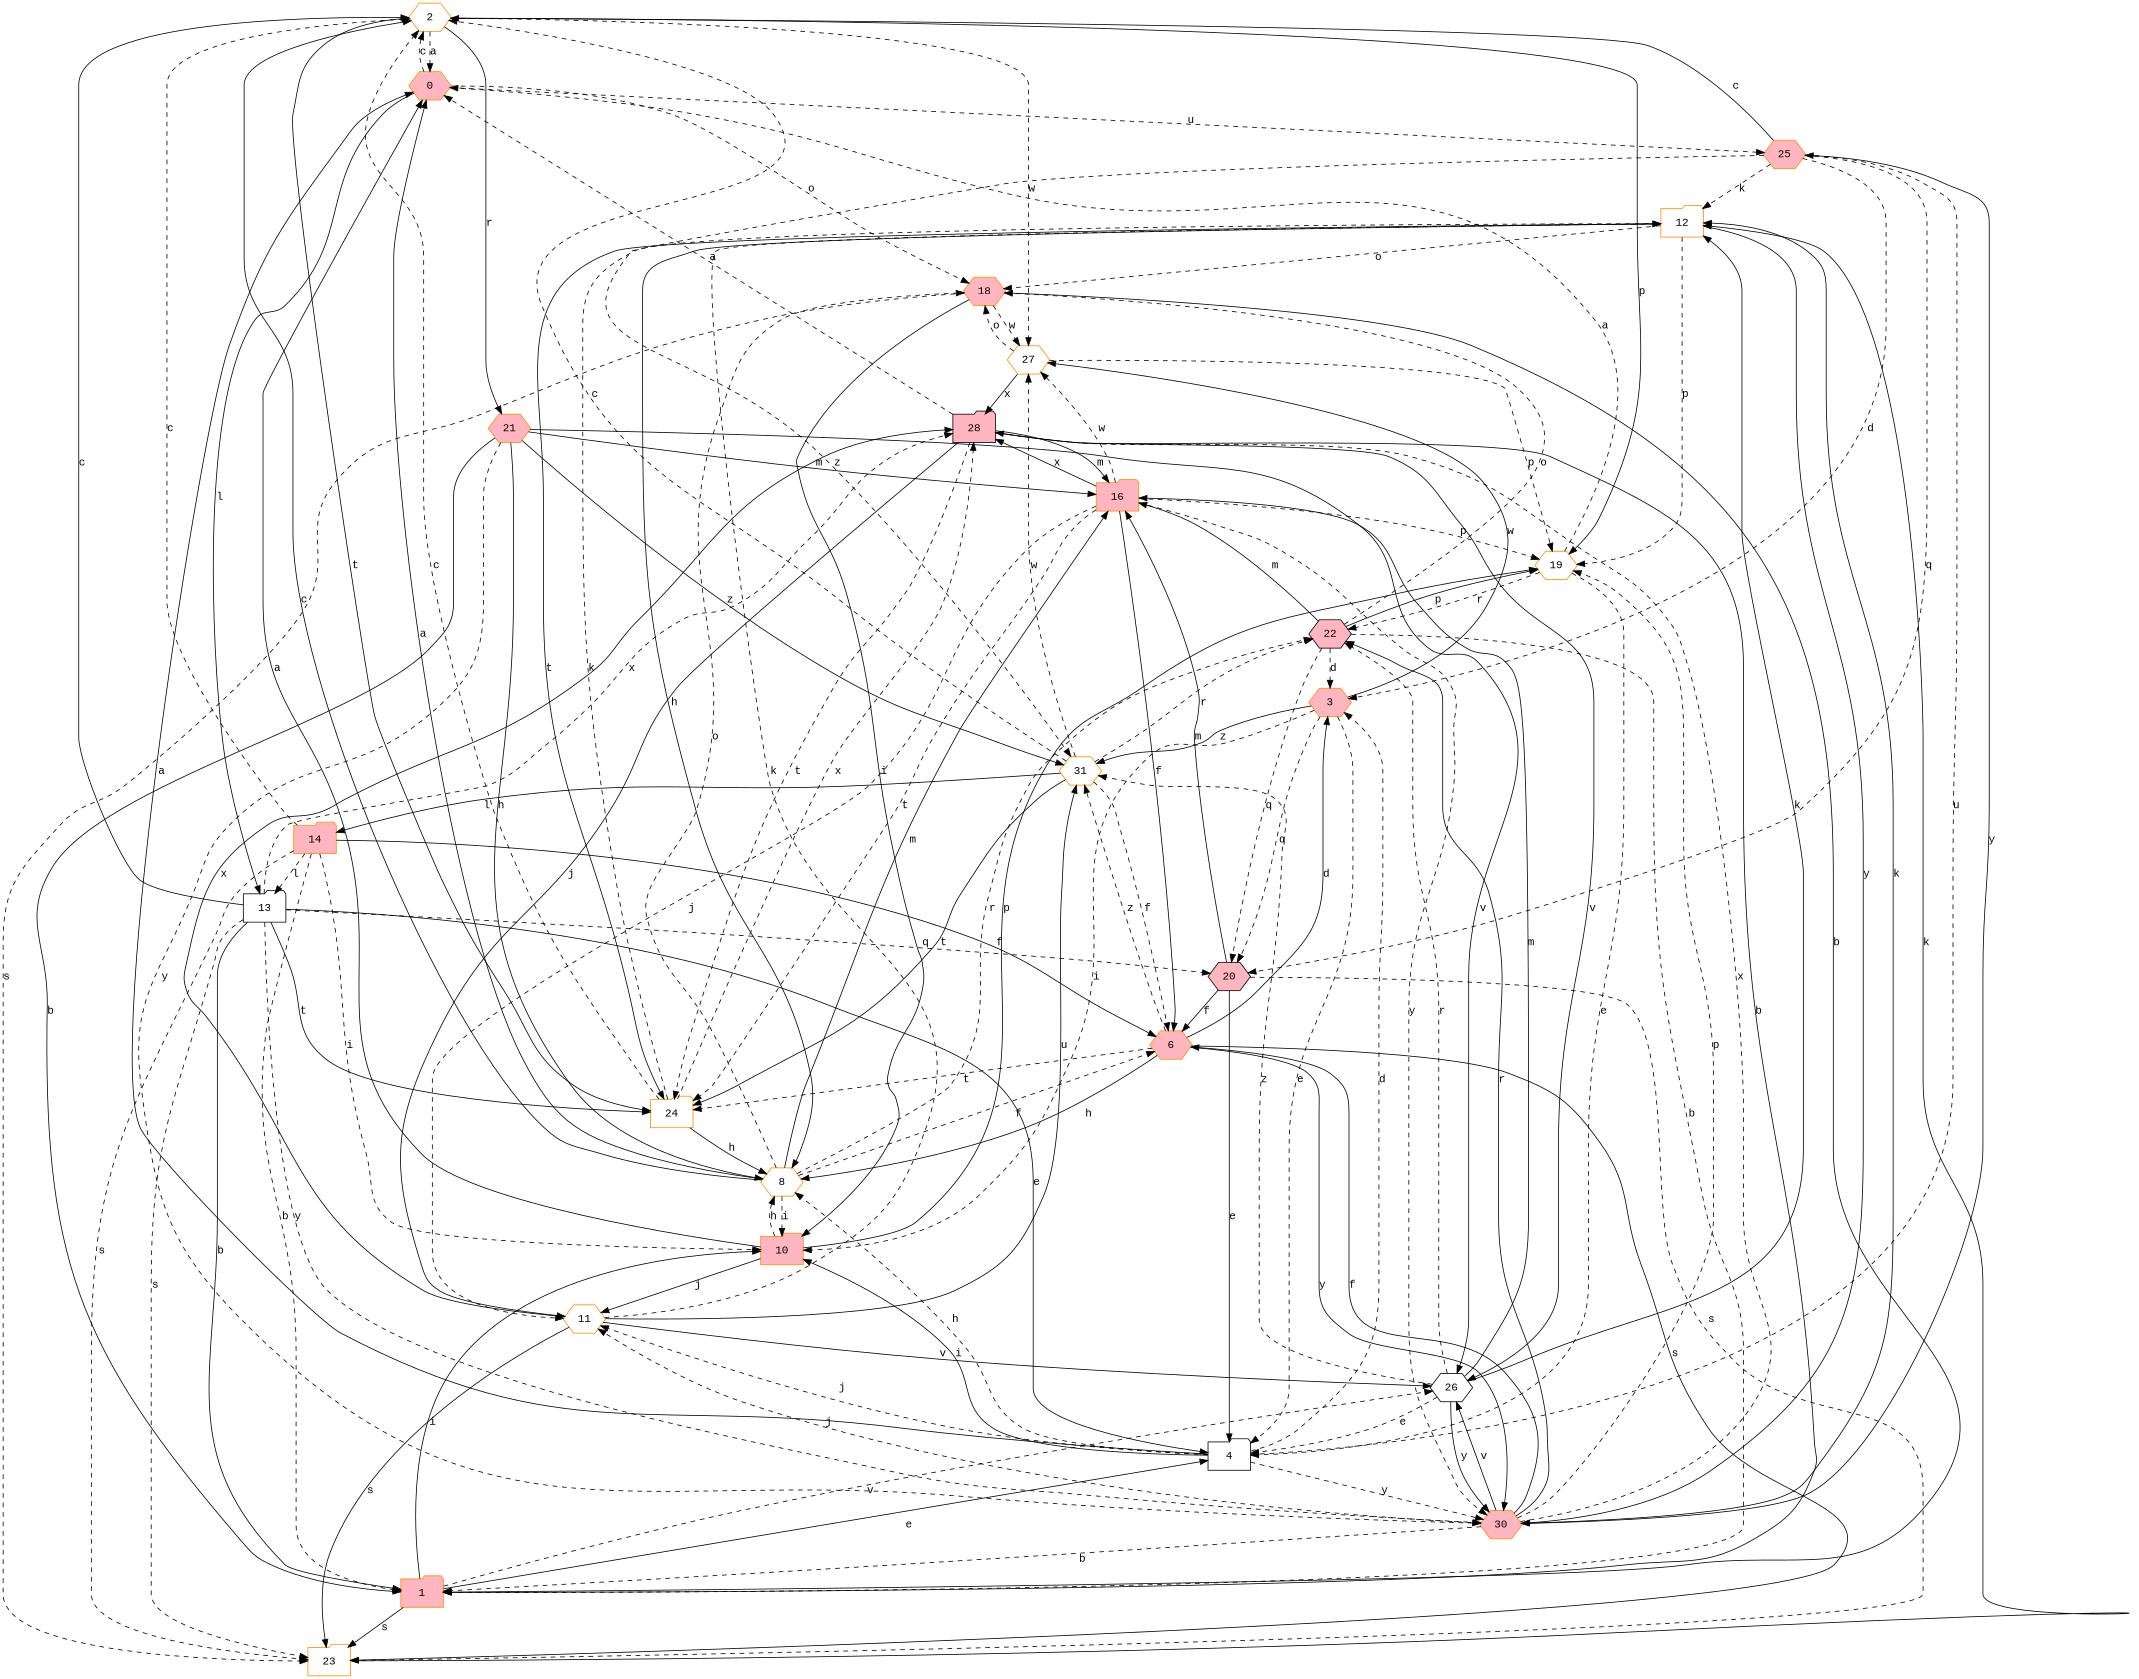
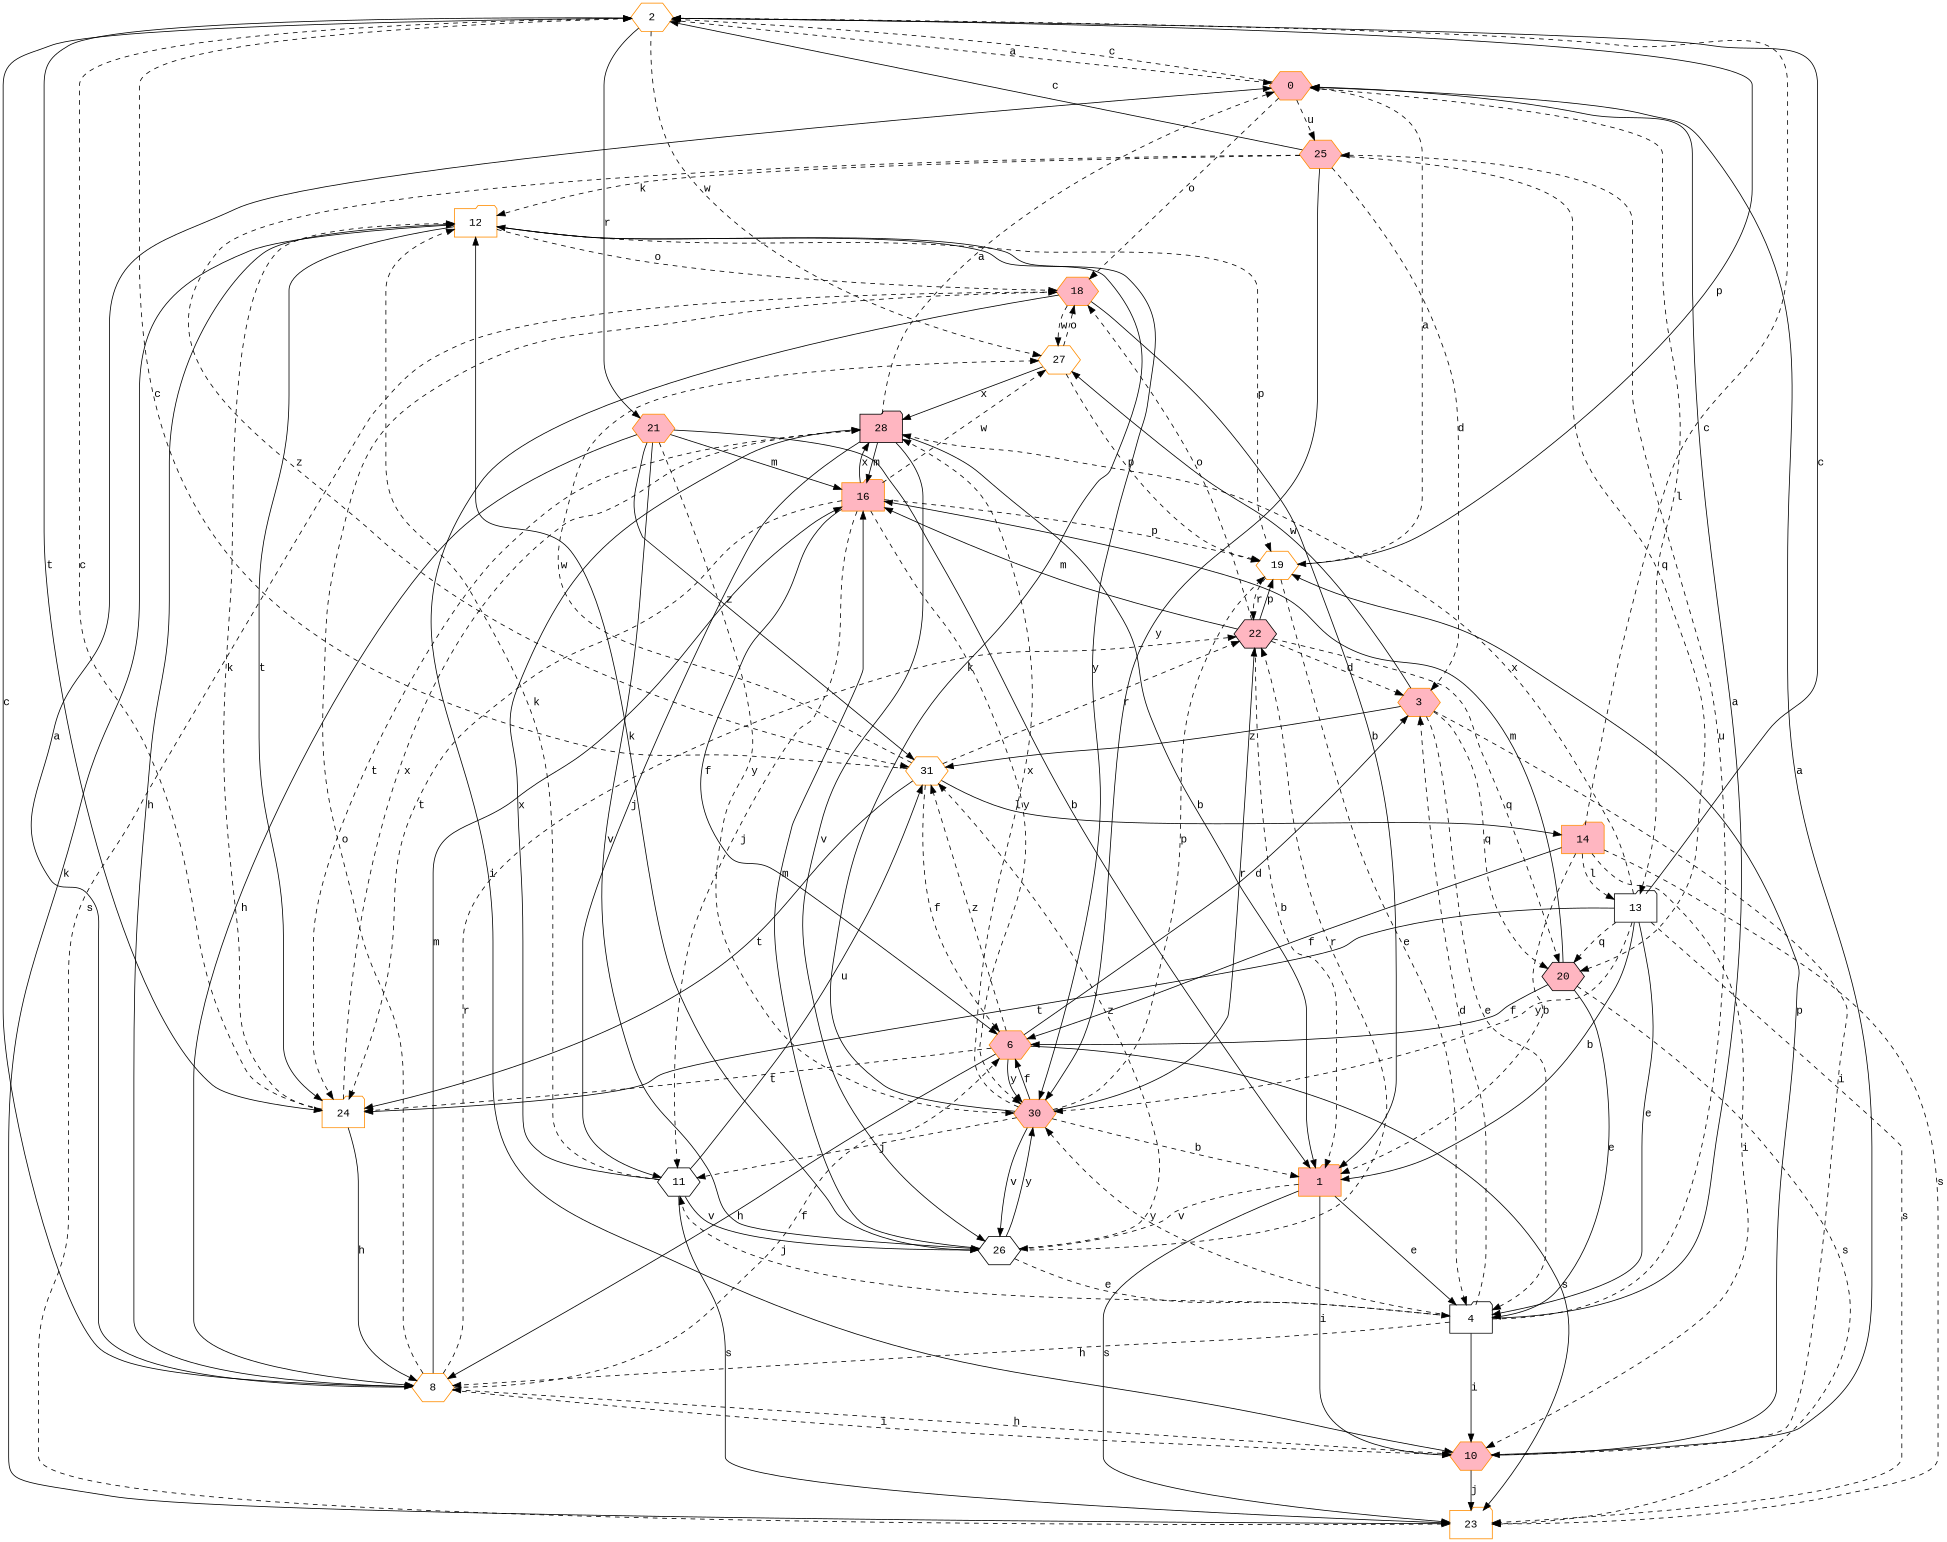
(218, 457) -> (1666, 313)
(782, 1251) -> (1471, 1456)
(684, 1284) -> (1471, 1486)
(584, 1319) -> (679, 1182)
